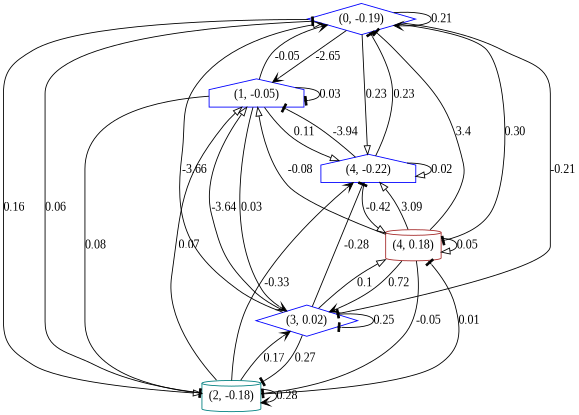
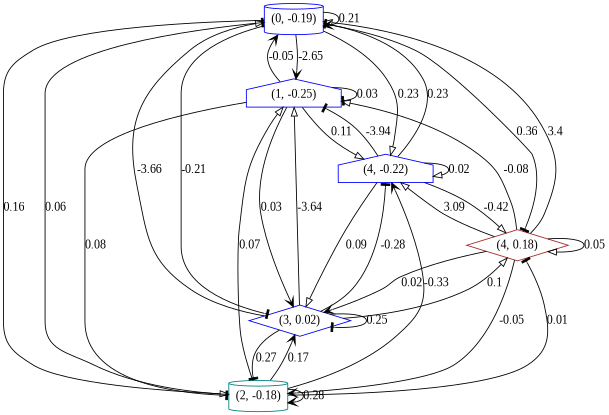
(361, 19) -> (294, 19)
(257, 94) -> (294, 94)
(451, 125) -> (500, 80)
(515, 132) -> (527, 132)
none -> (340, 239)
(413, 245) -> (517, 245)
(399, 283) -> (412, 283)
(375, 359) -> (437, 372)
